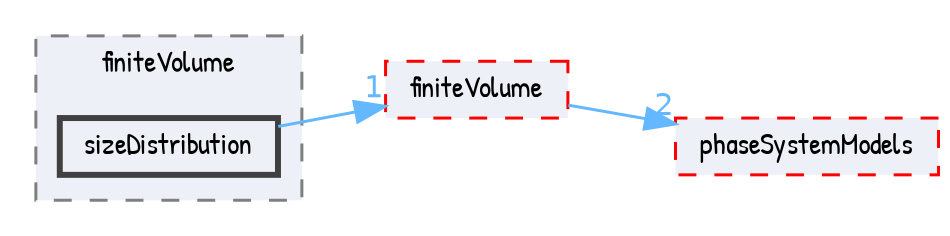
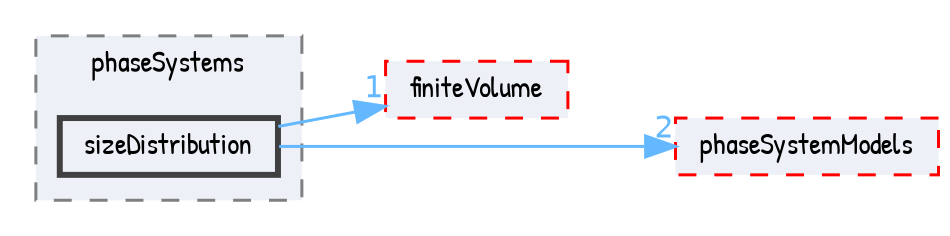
(169, 64) -> (169, 64)
(607, 112) -> (462, 146)
